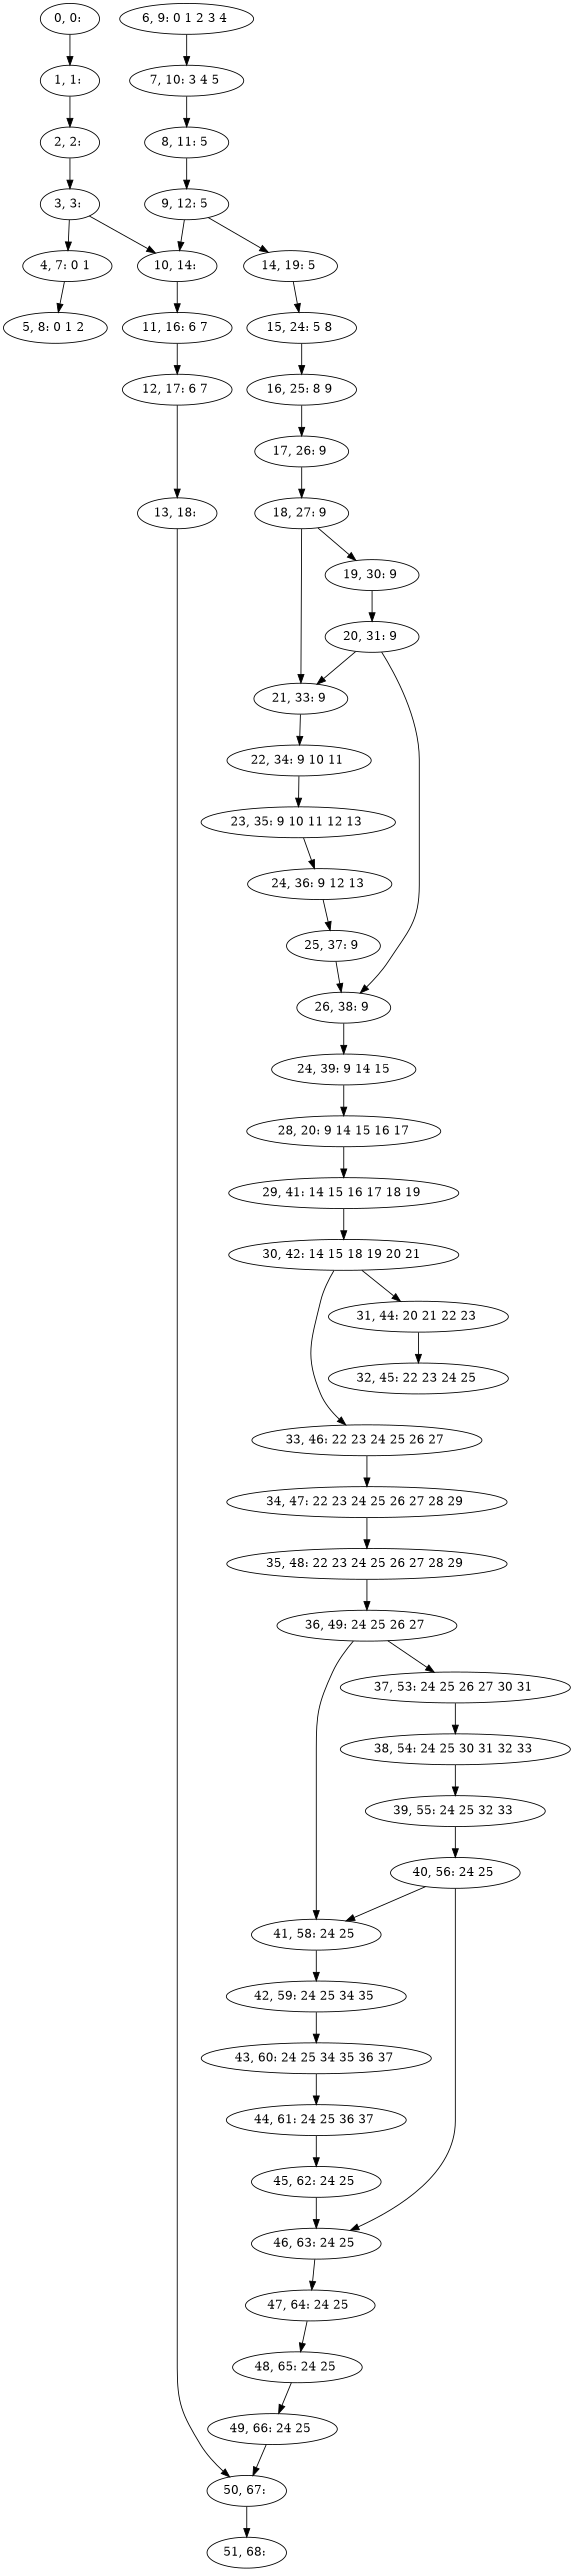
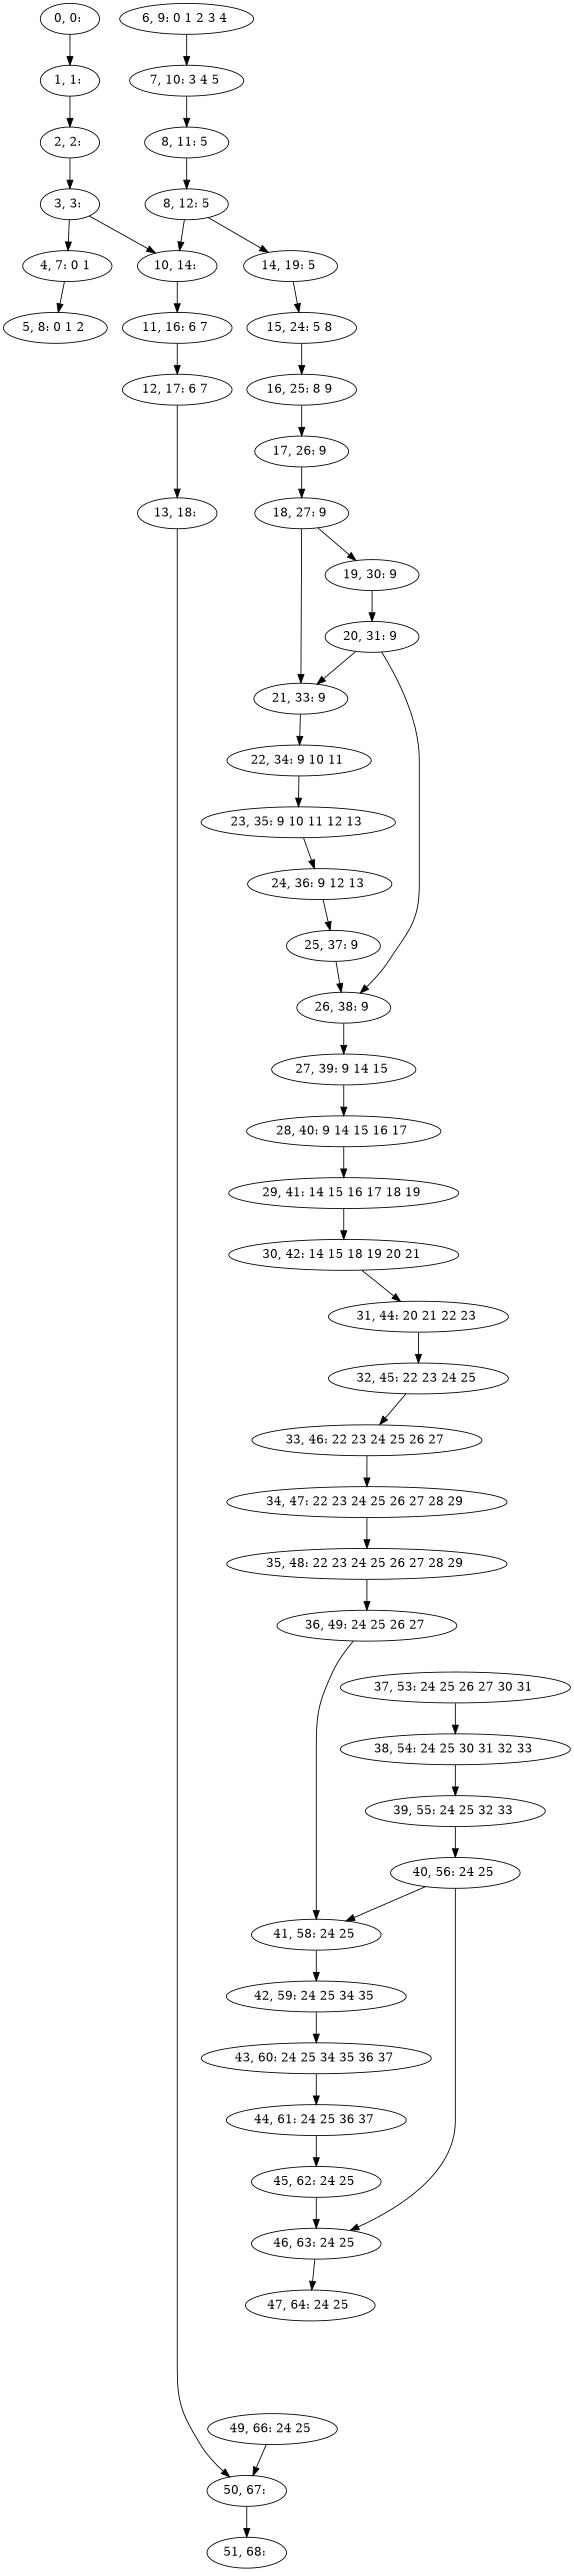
(187, 204) -> (187, 204)
(344, 1069) -> (344, 1069)
(344, 1131) -> (344, 1131)
(311, 1347) -> (396, 1406)
(407, 1654) -> none
(297, 2367) -> none
